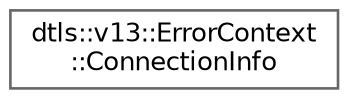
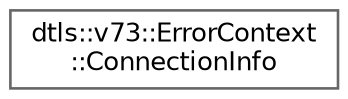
(174, 49) -> (174, 49)
